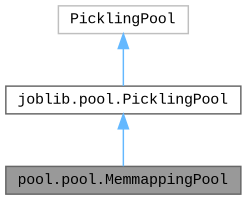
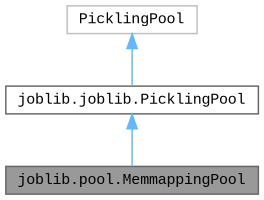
(123, 100) -> (132, 100)
(123, 180) -> (132, 180)
